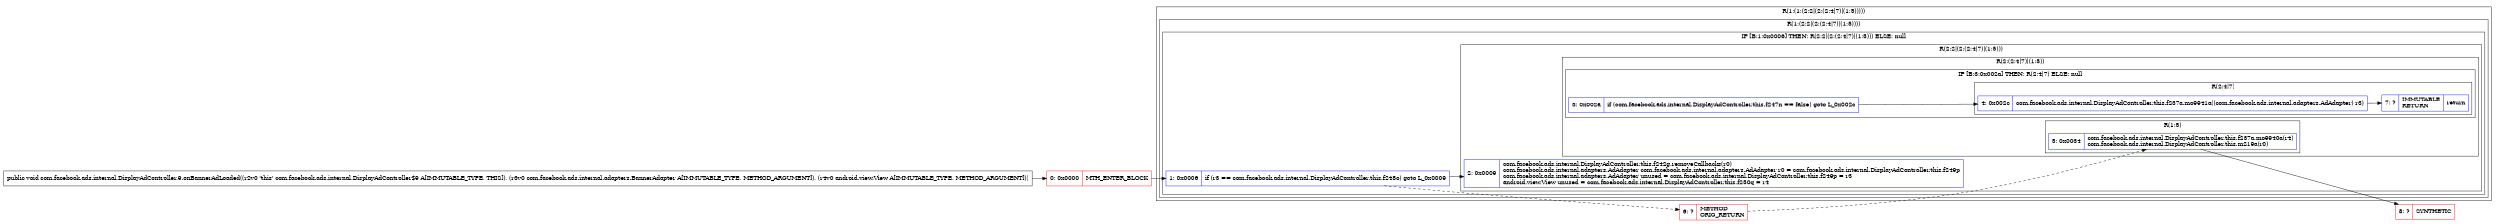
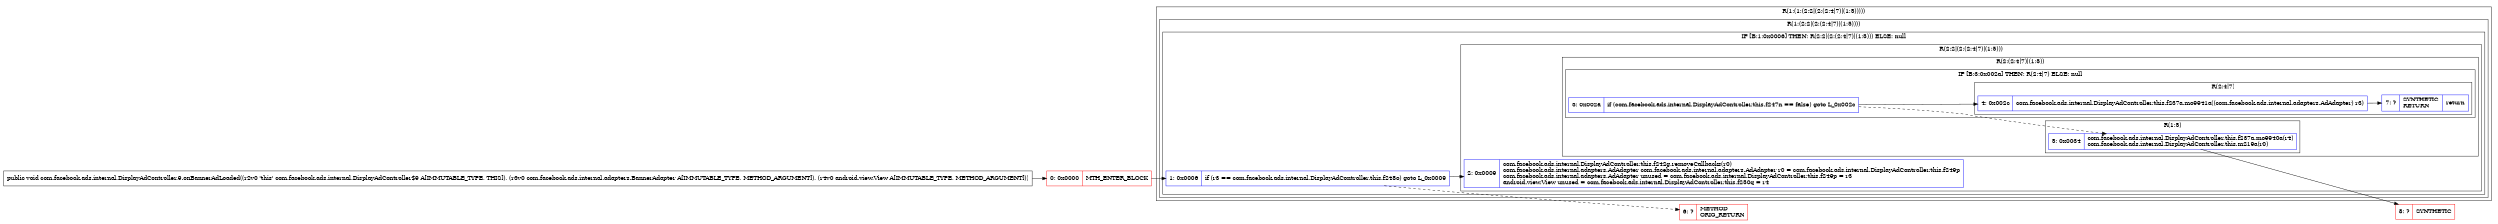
(2421, 100) -> (2421, 100)
(1987, 188) -> (1969, 115)
